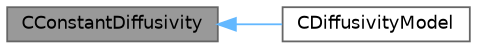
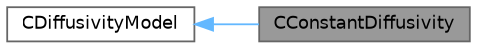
(259, 24) -> (236, 24)
